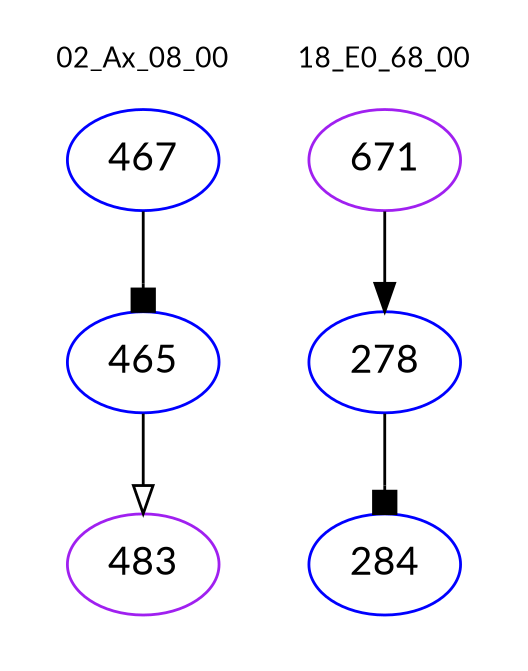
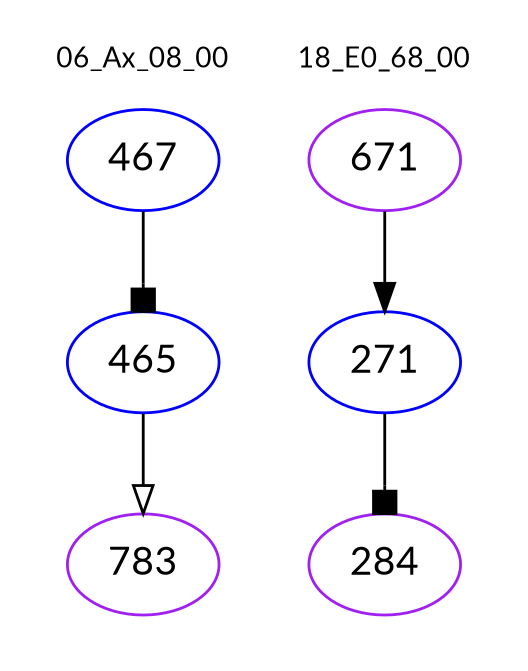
(143, 60) -> (143, 60)
(385, 362) -> (385, 362)
(143, 564) -> (143, 564)
(385, 564) -> (385, 564)
